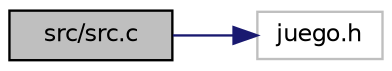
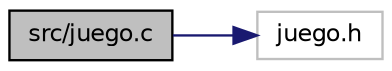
(91, 35) -> (91, 35)
